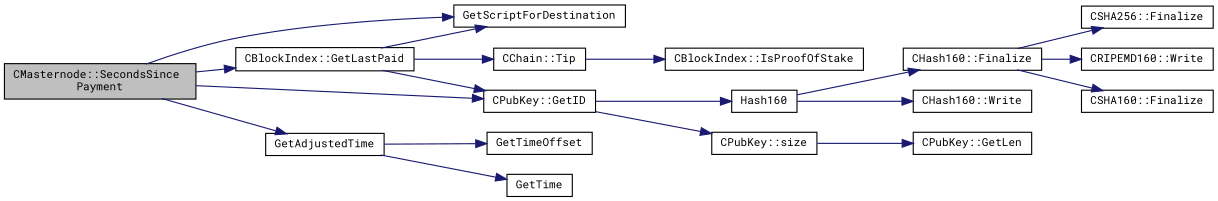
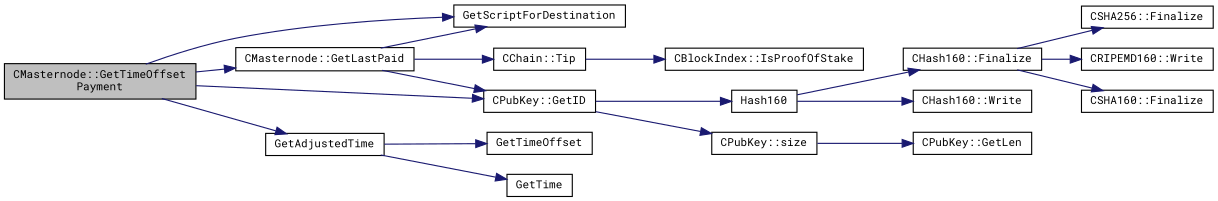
(325, 59) -> (325, 59)
(100, 81) -> (100, 81)
